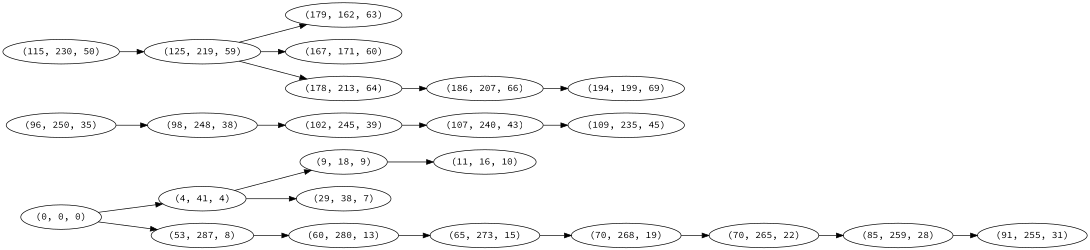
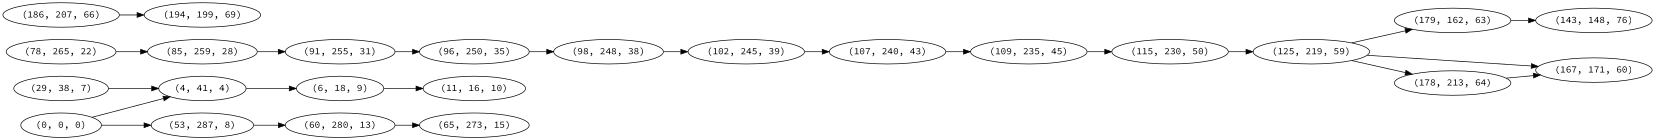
none -> (1594, 20)
none -> (404, 52)
none -> (1096, 52)
(411, 88) -> (1520, 77)
(344, 162) -> (340, 88)
(268, 199) -> (130, 88)
(626, 235) -> none
(764, 235) -> (61, 52)
